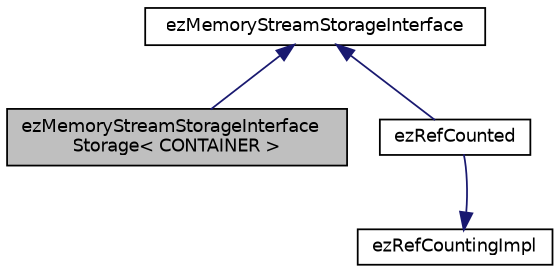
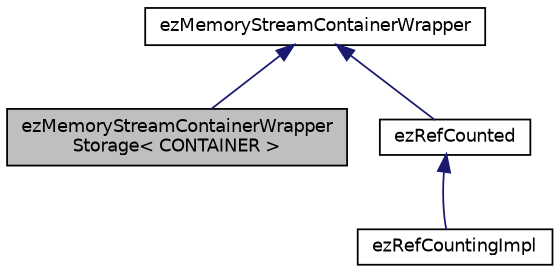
(315, 27) -> (315, 27)
(177, 137) -> (177, 137)
(467, 183) -> (443, 201)
